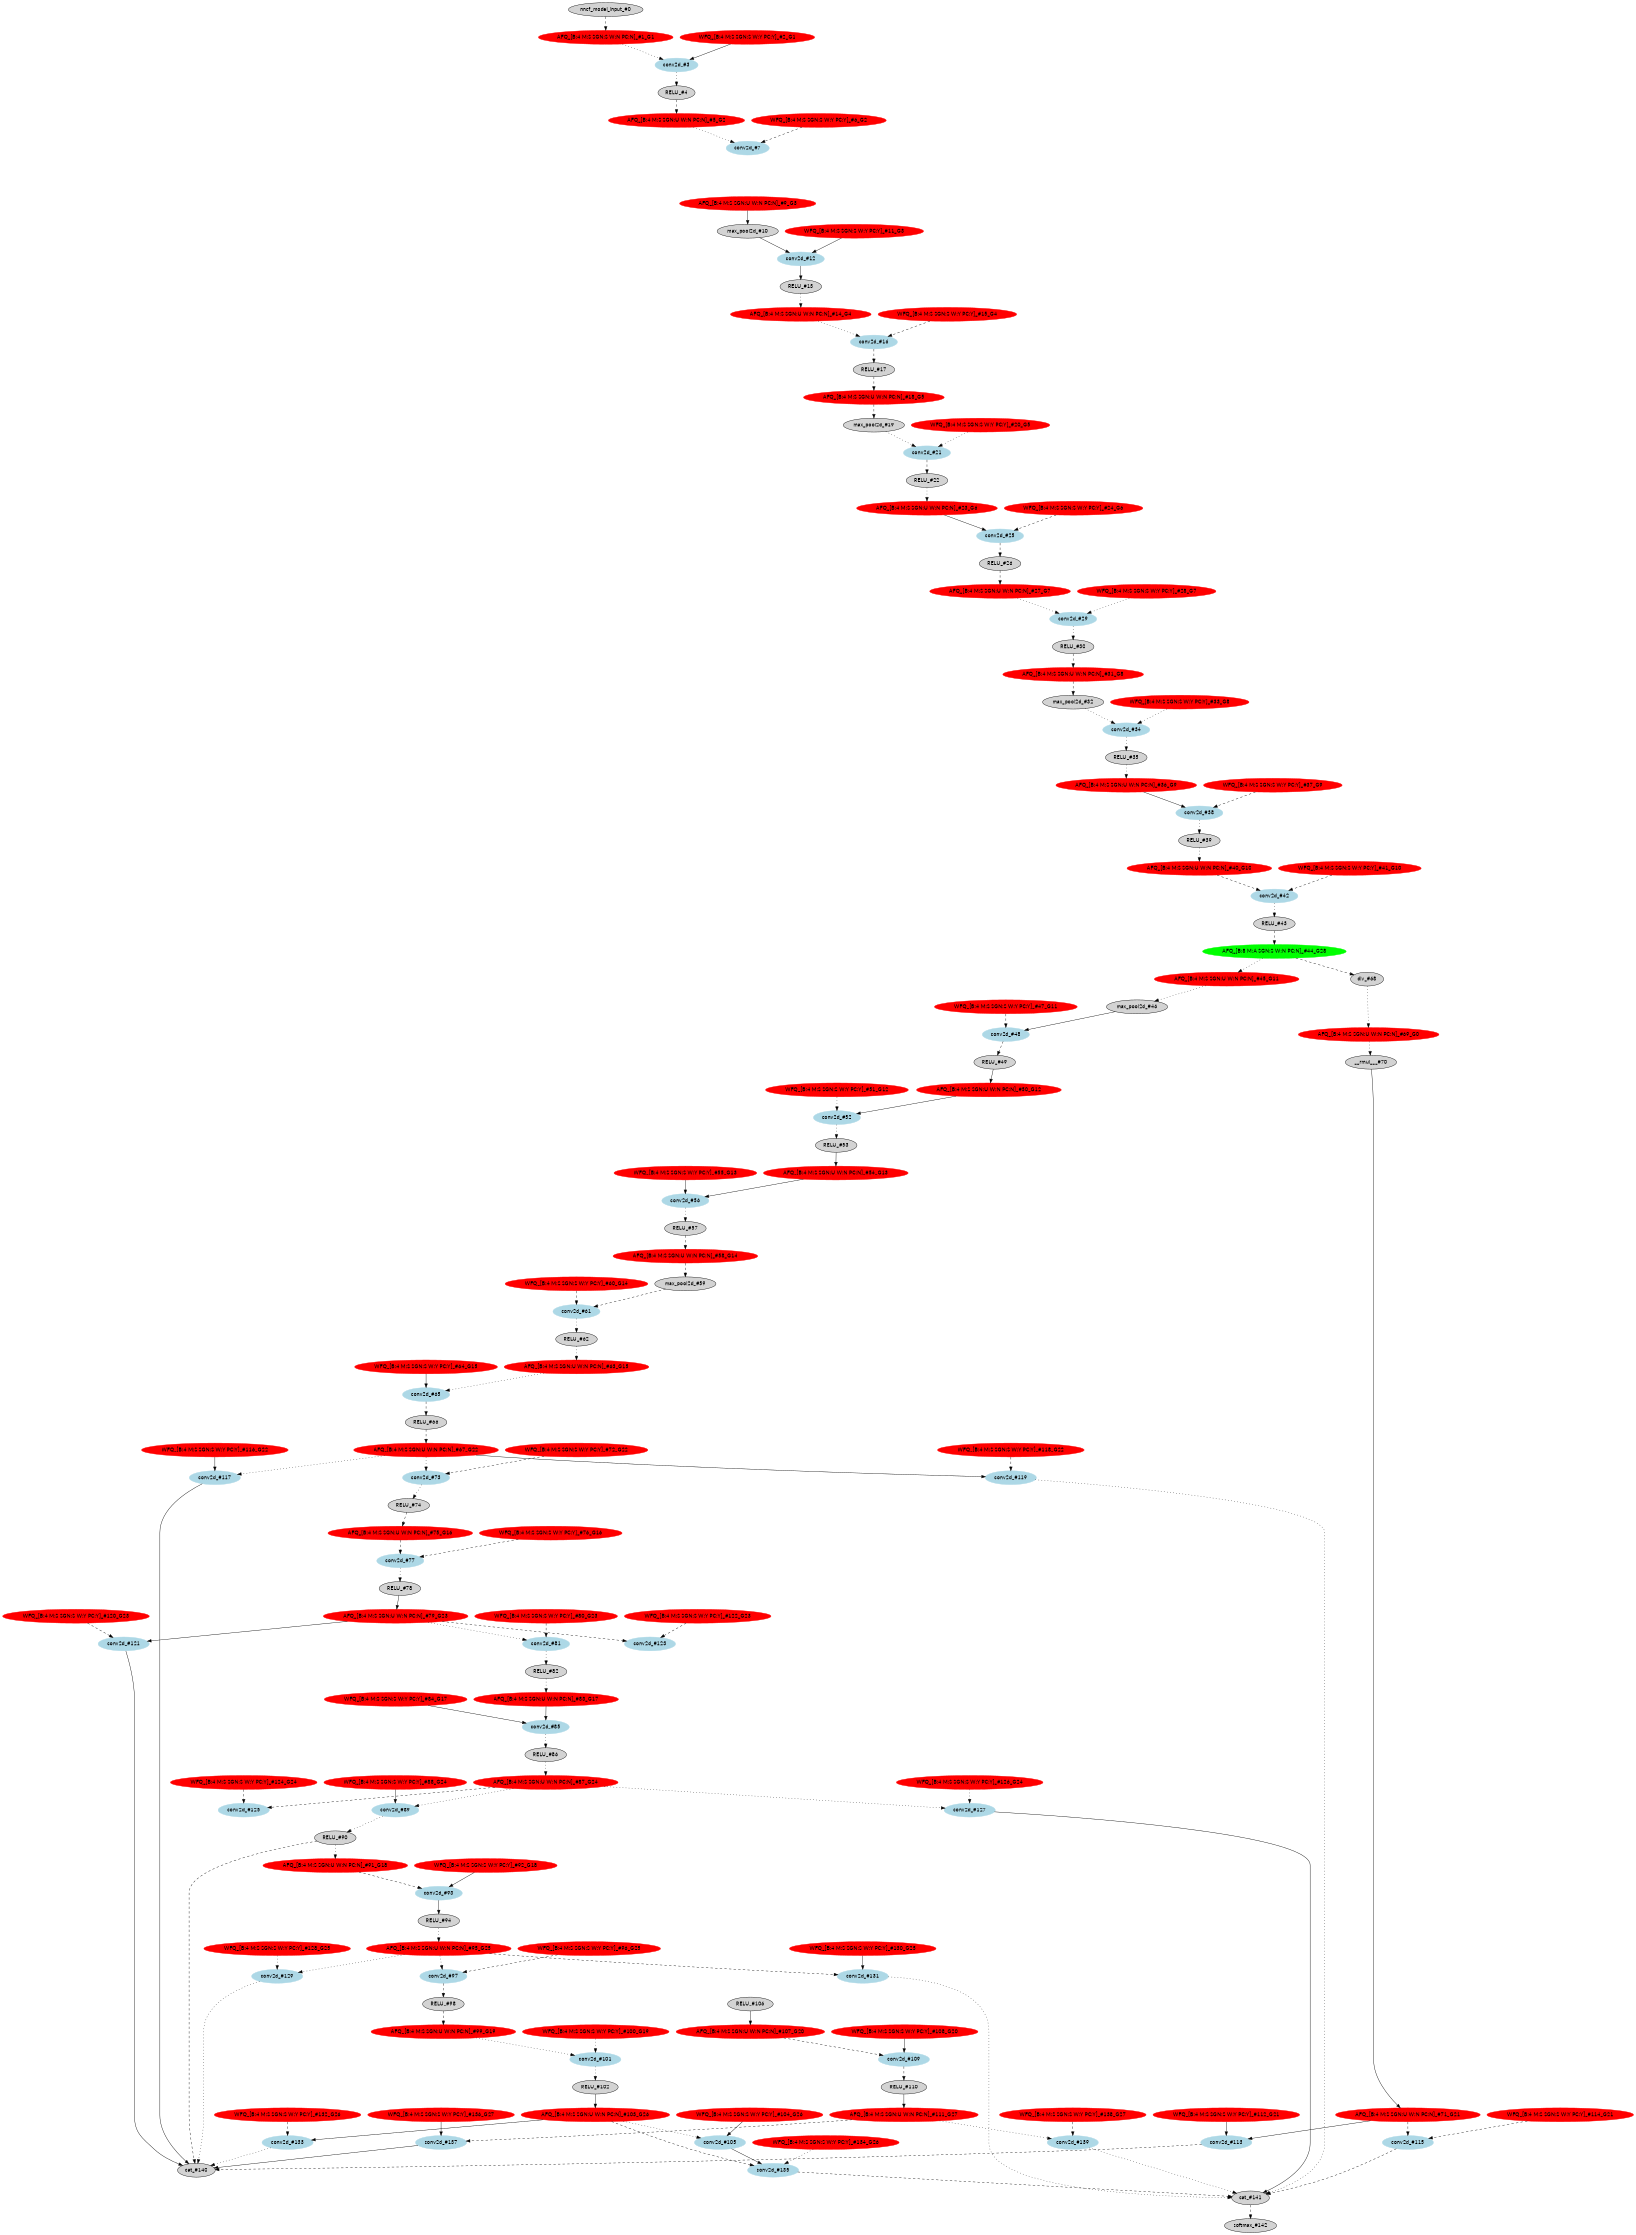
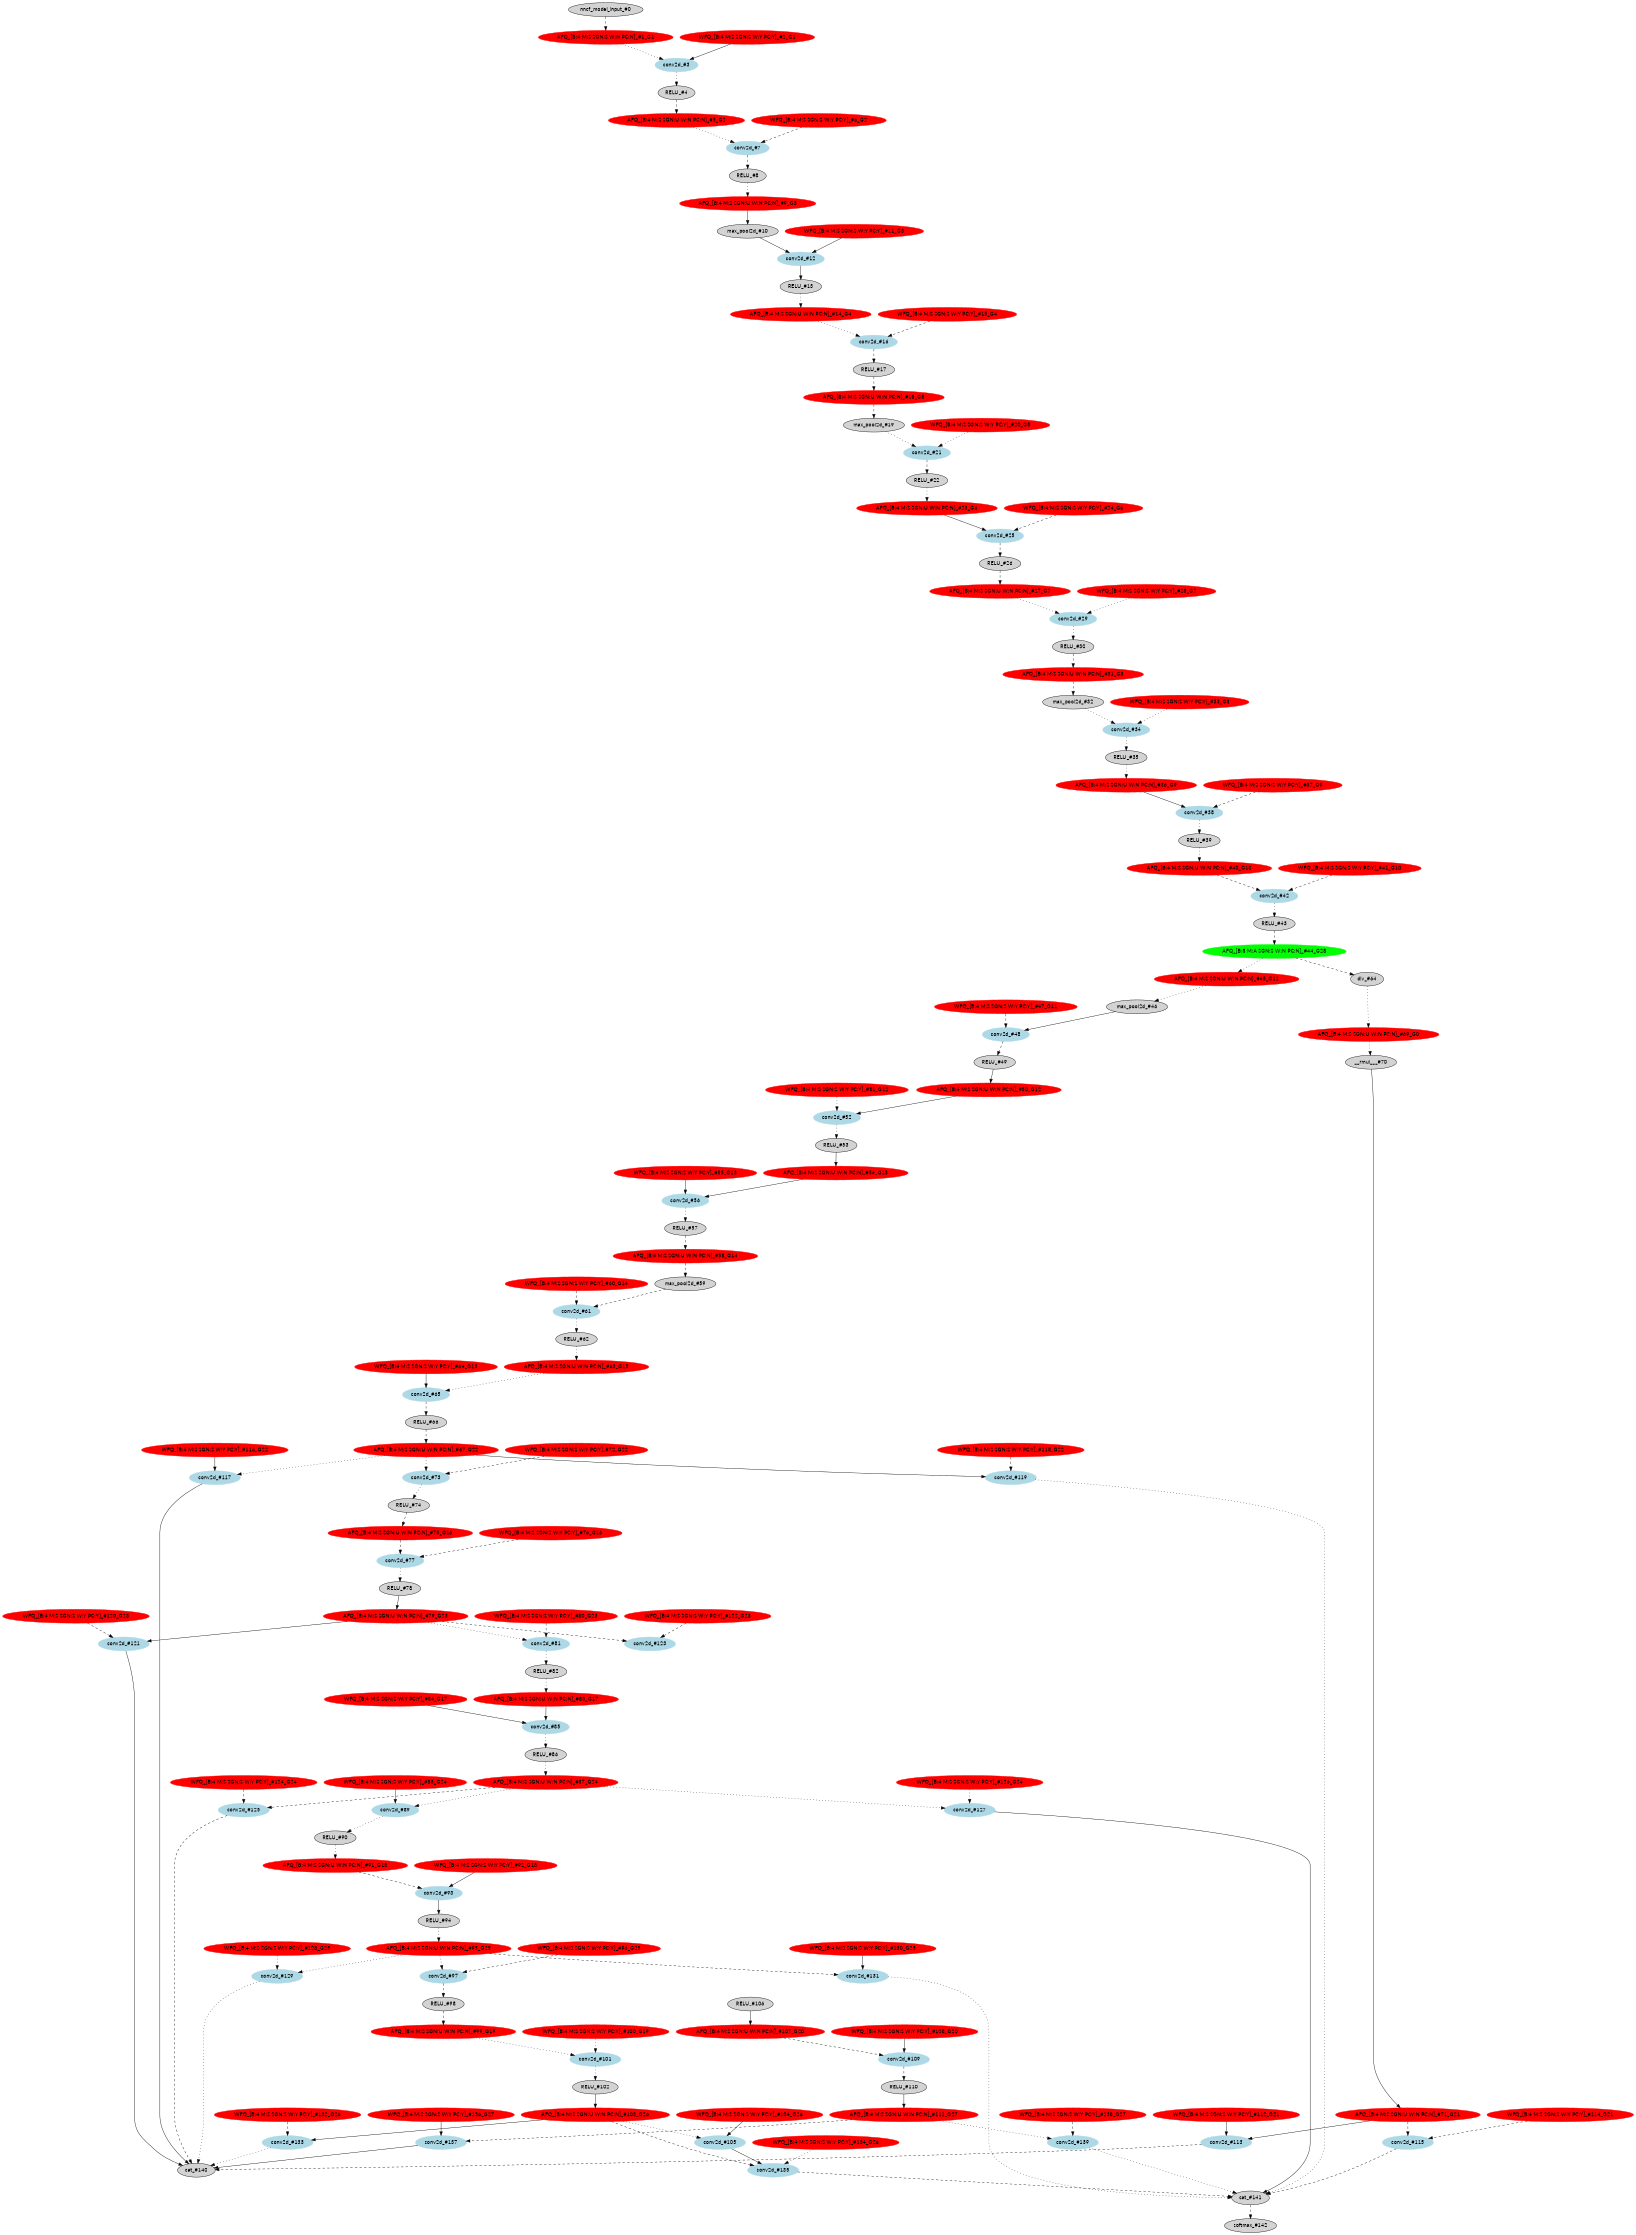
none -> (748, 176)
(1367, 979) -> (1367, 979)
(189, 1955) -> (174, 1976)
